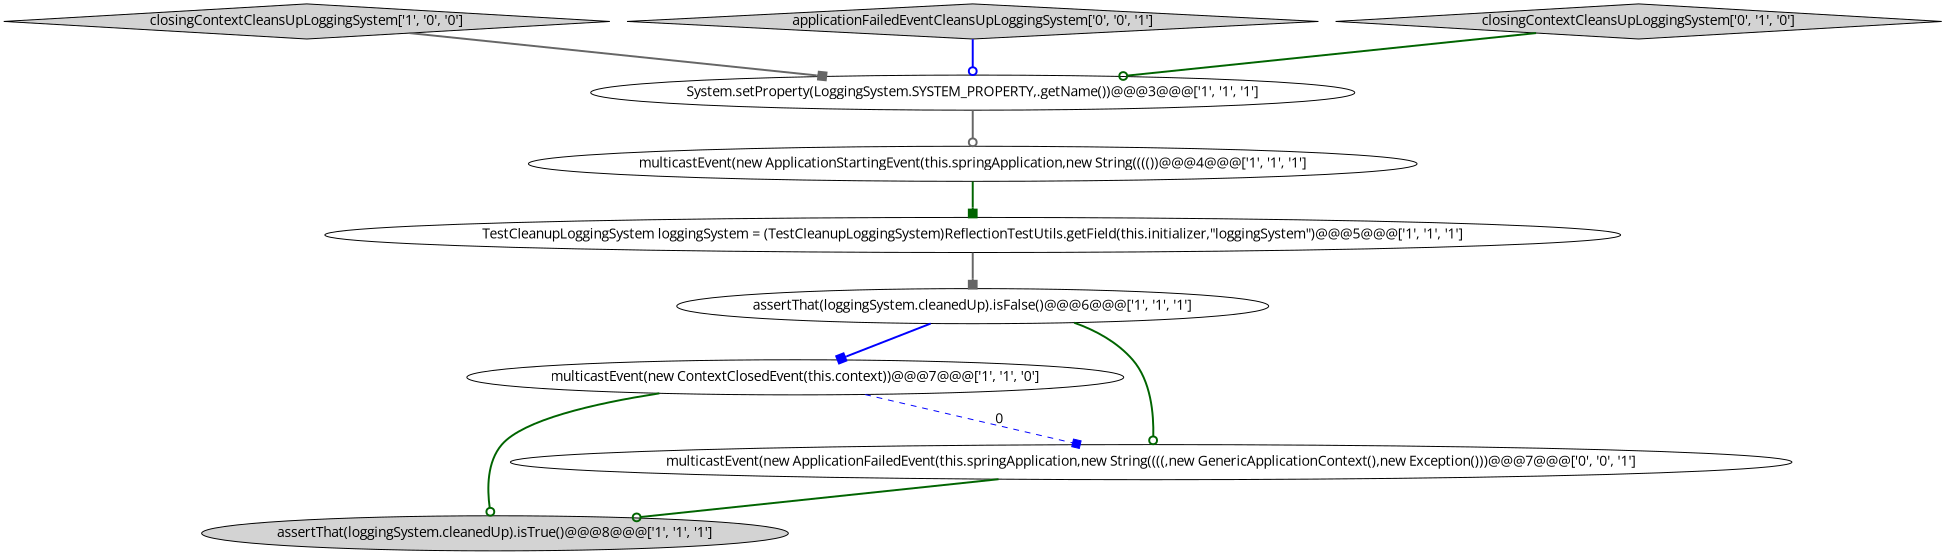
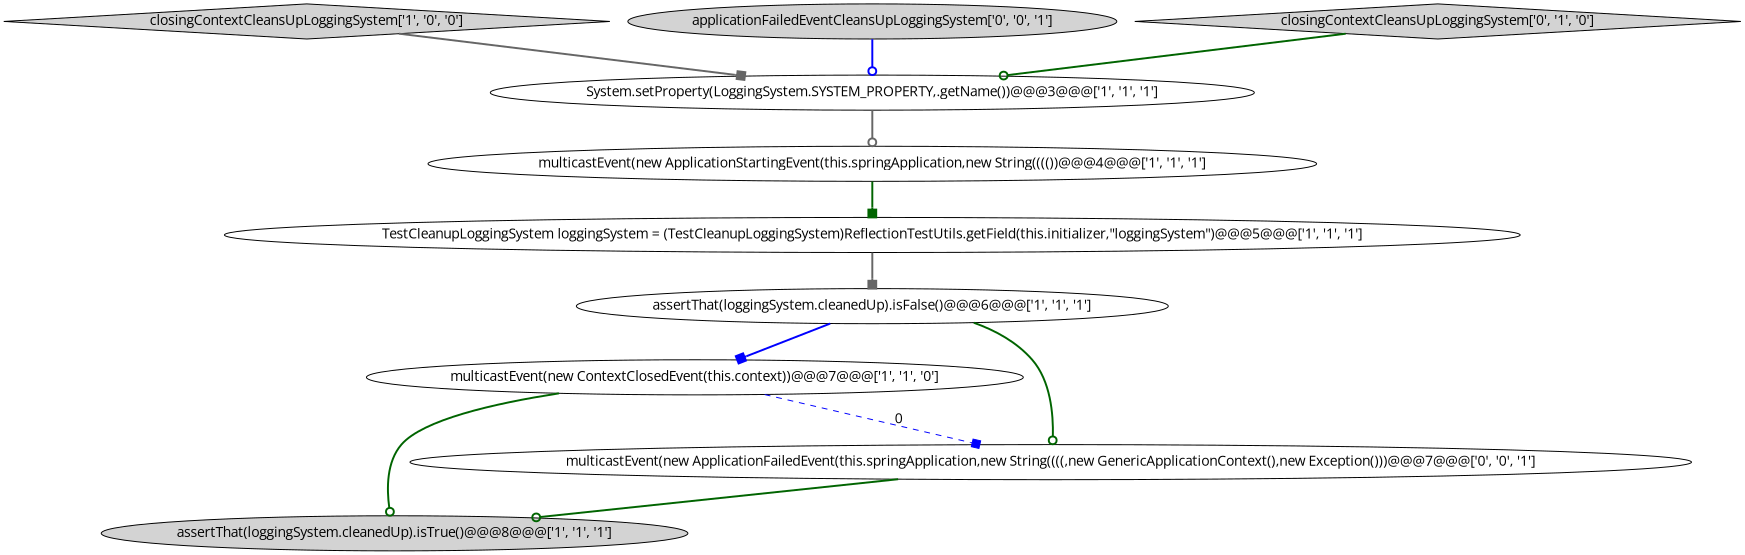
(973, 21) -> (872, 21)
